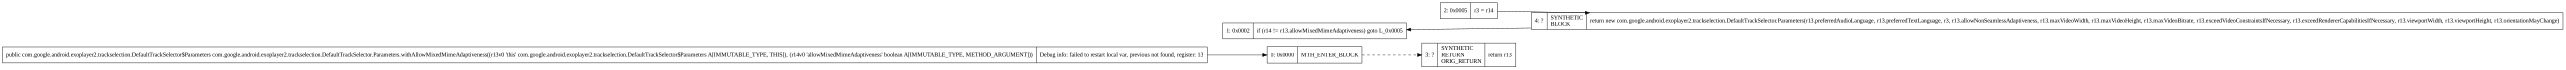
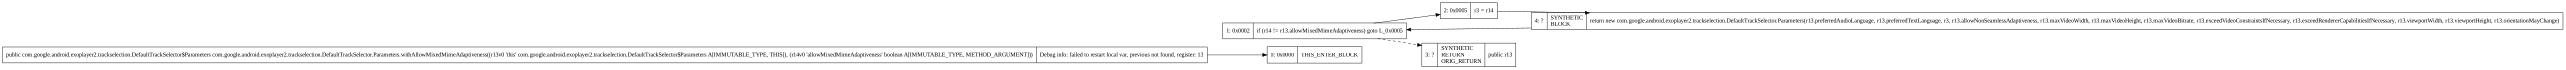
none -> (1405, 19)
(1330, 55) -> (1330, 55)
(1390, 55) -> (1398, 42)
(1500, 55) -> (1500, 55)
